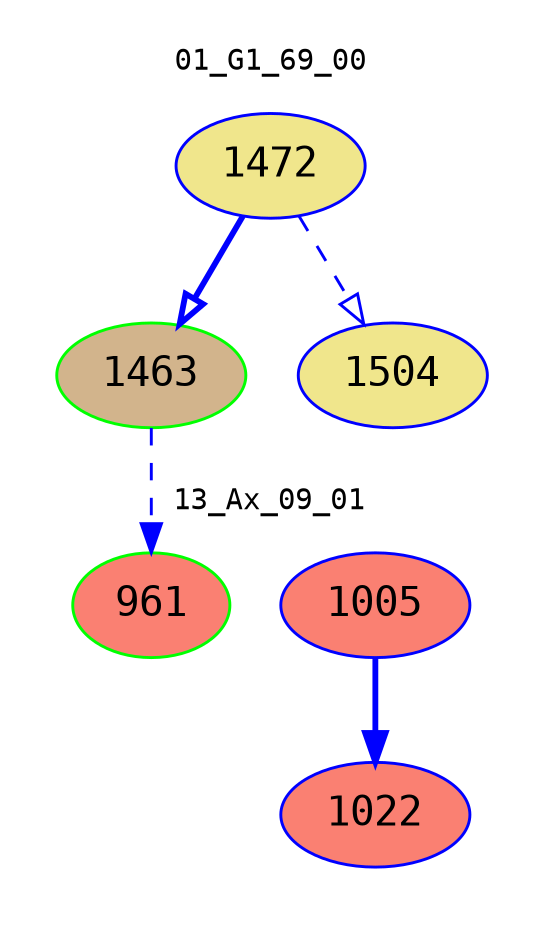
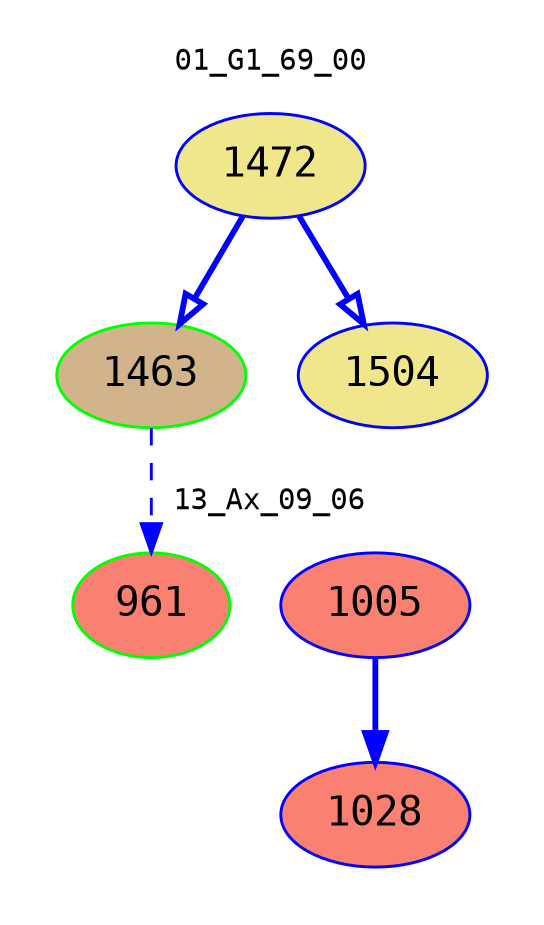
(324, 257) -> (324, 257)
(271, 502) -> (271, 502)
(375, 815) -> (375, 815)
